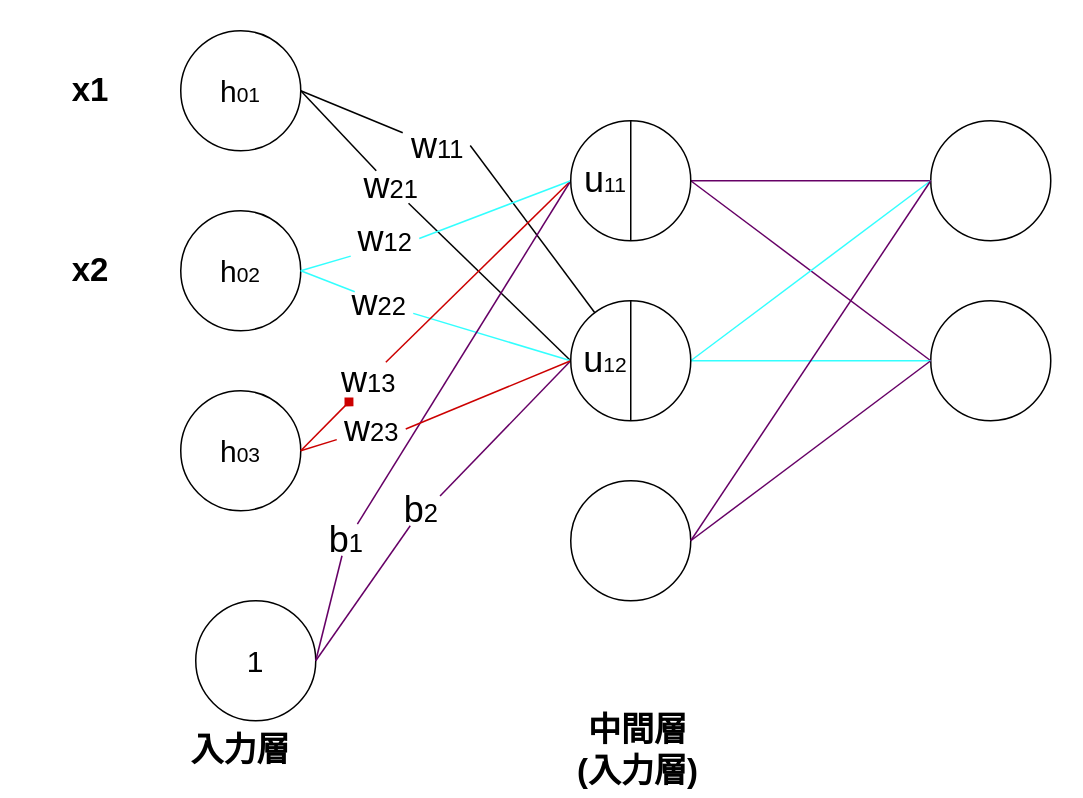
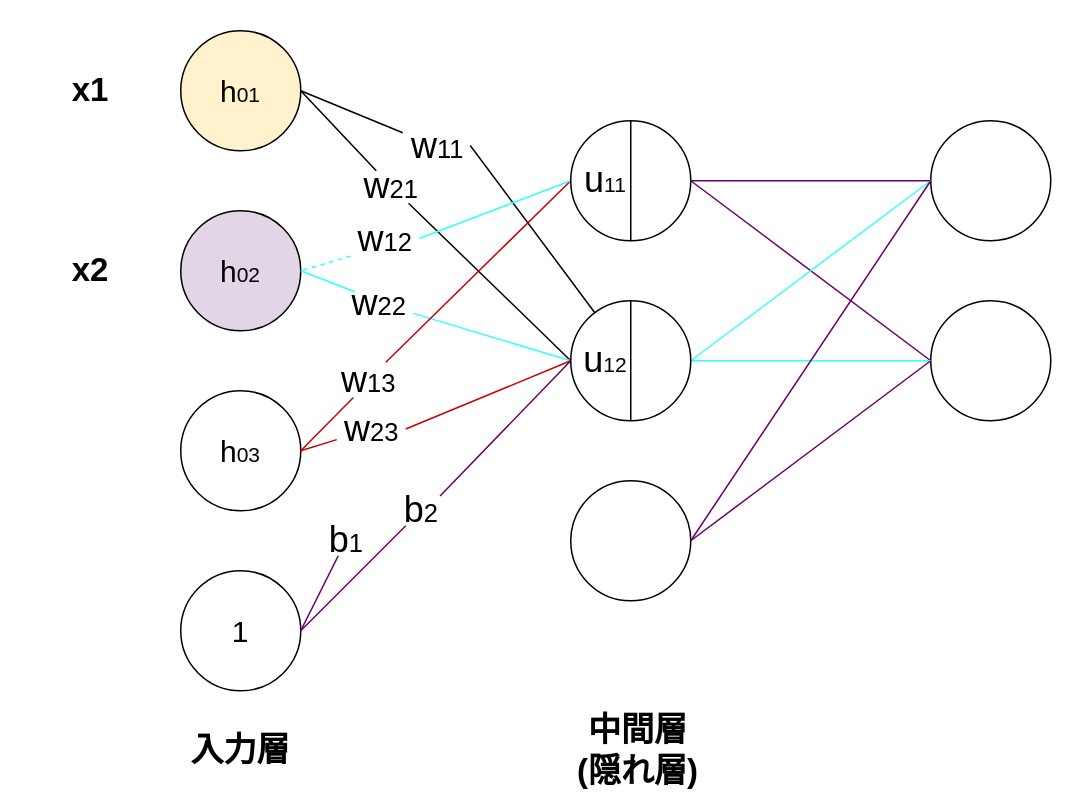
(241, 91) -> (241, 91)
(326, 263) -> (326, 263)
(241, 271) -> (241, 271)
(463, 354) -> none
(345, 406) -> (349, 402)
(256, 661) -> (241, 631)
(638, 751) -> (638, 751)
